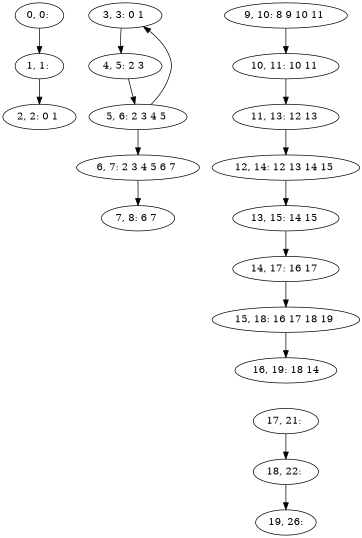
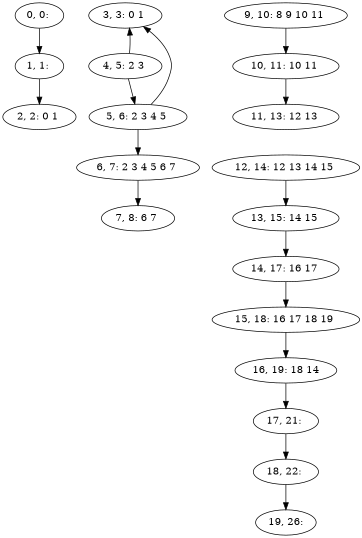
(121, 37) -> (130, 44)
(286, 139) -> none
none -> (286, 392)
